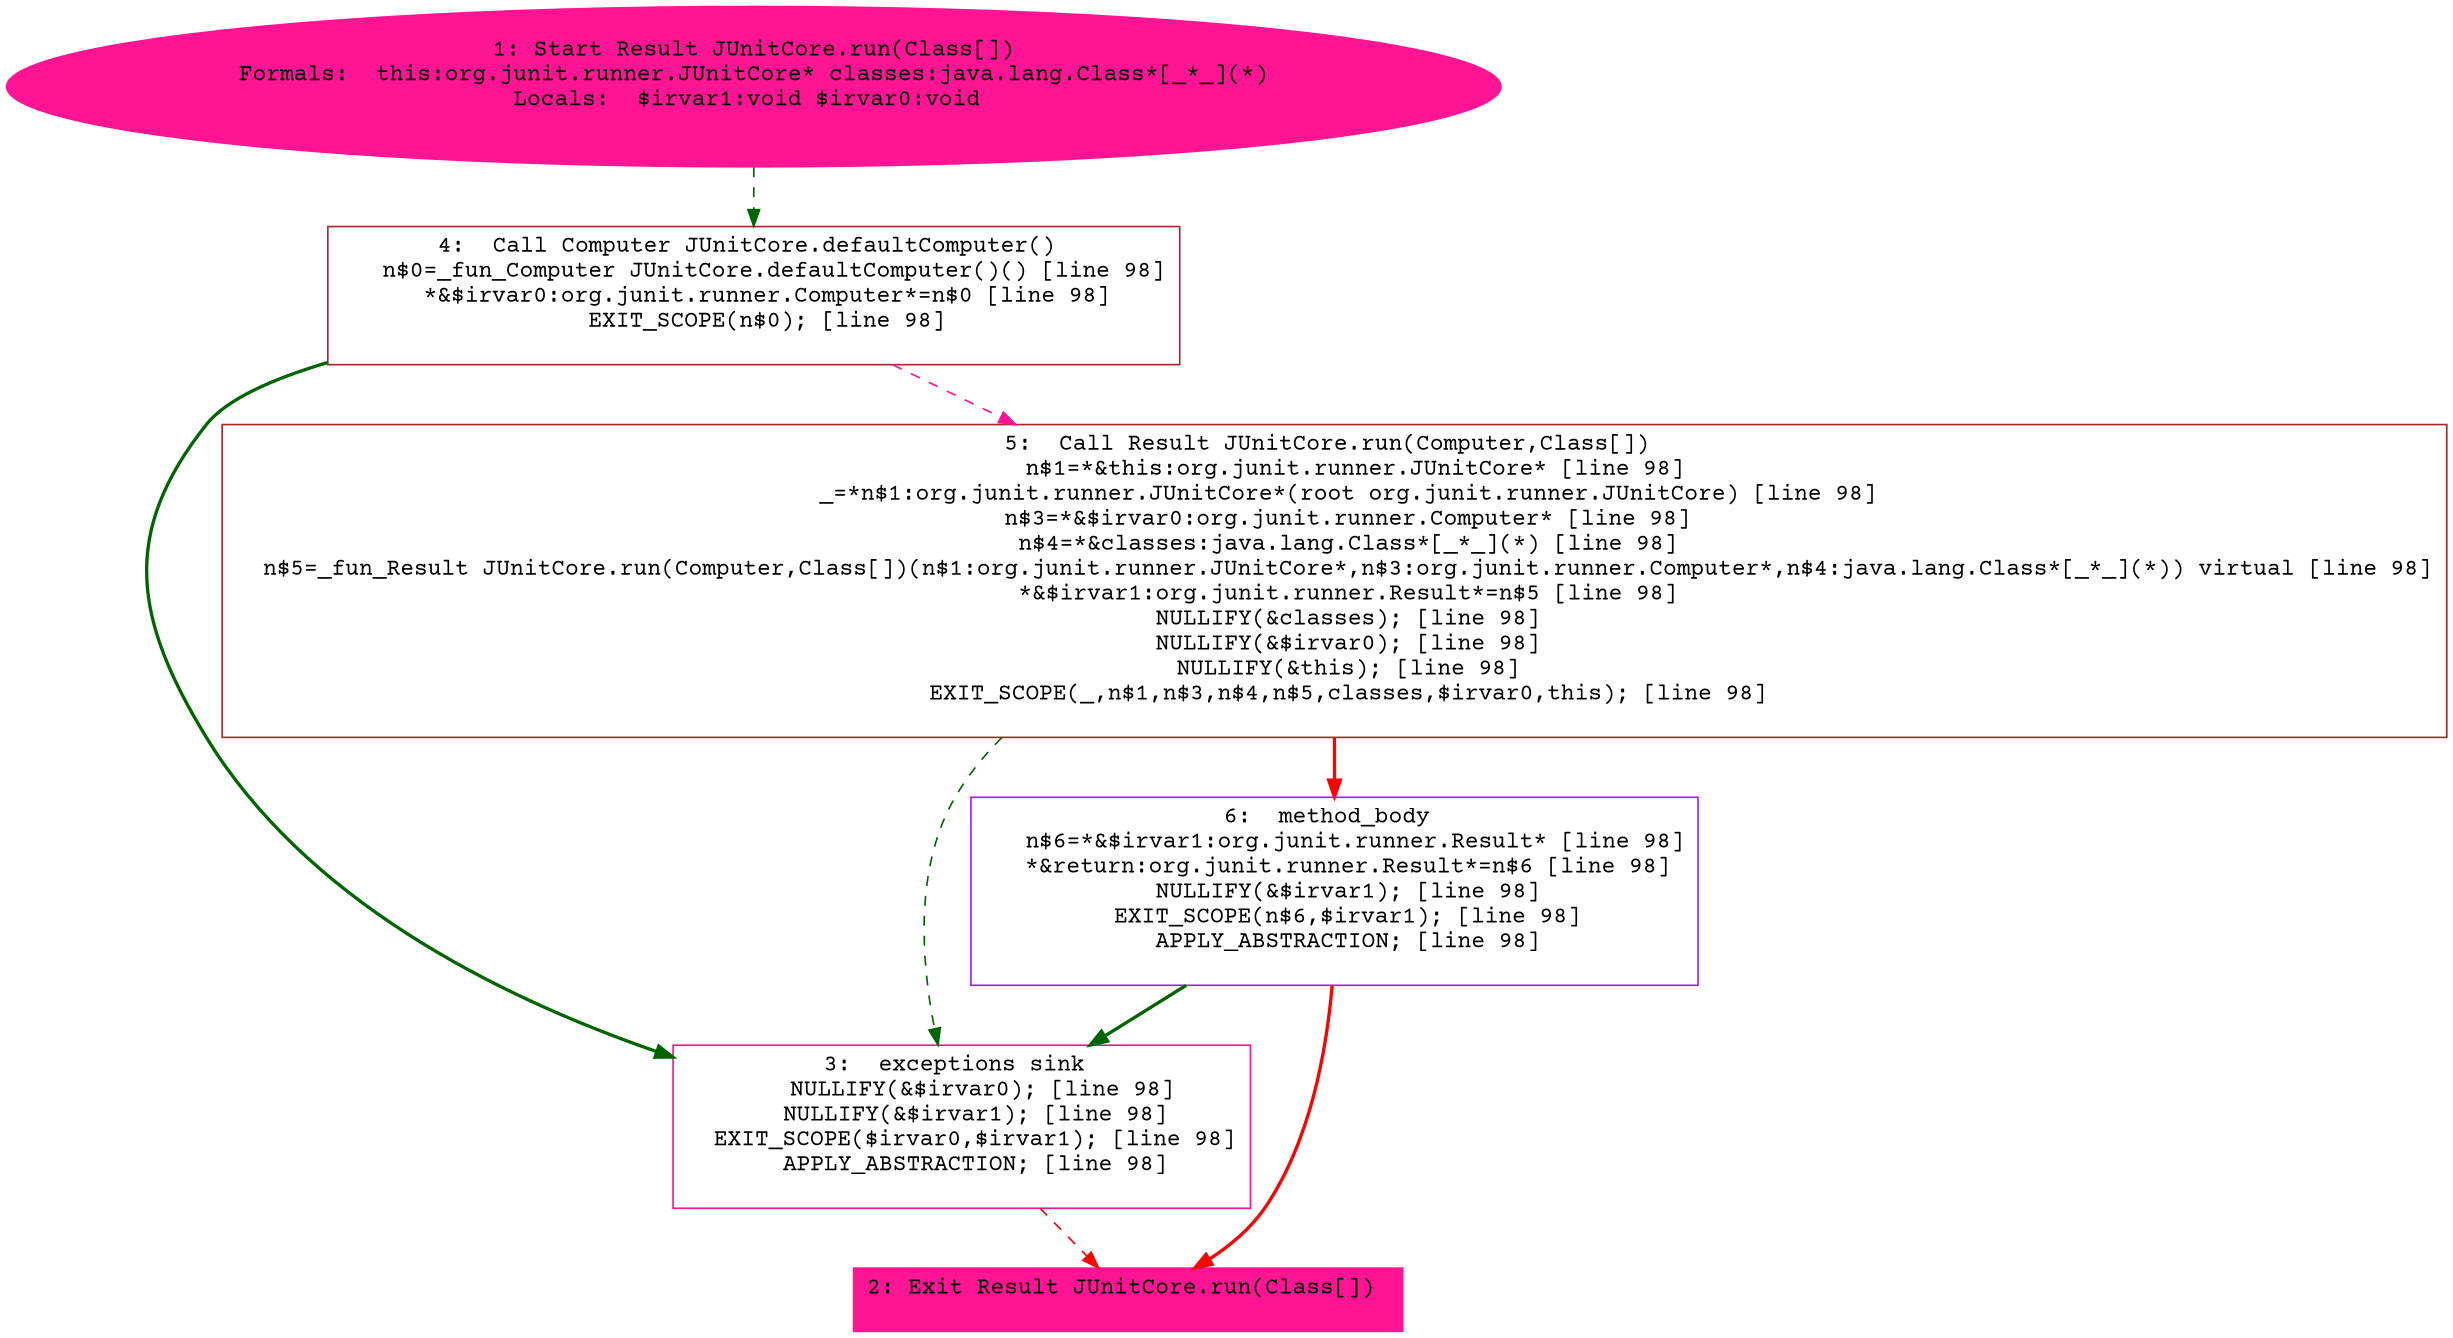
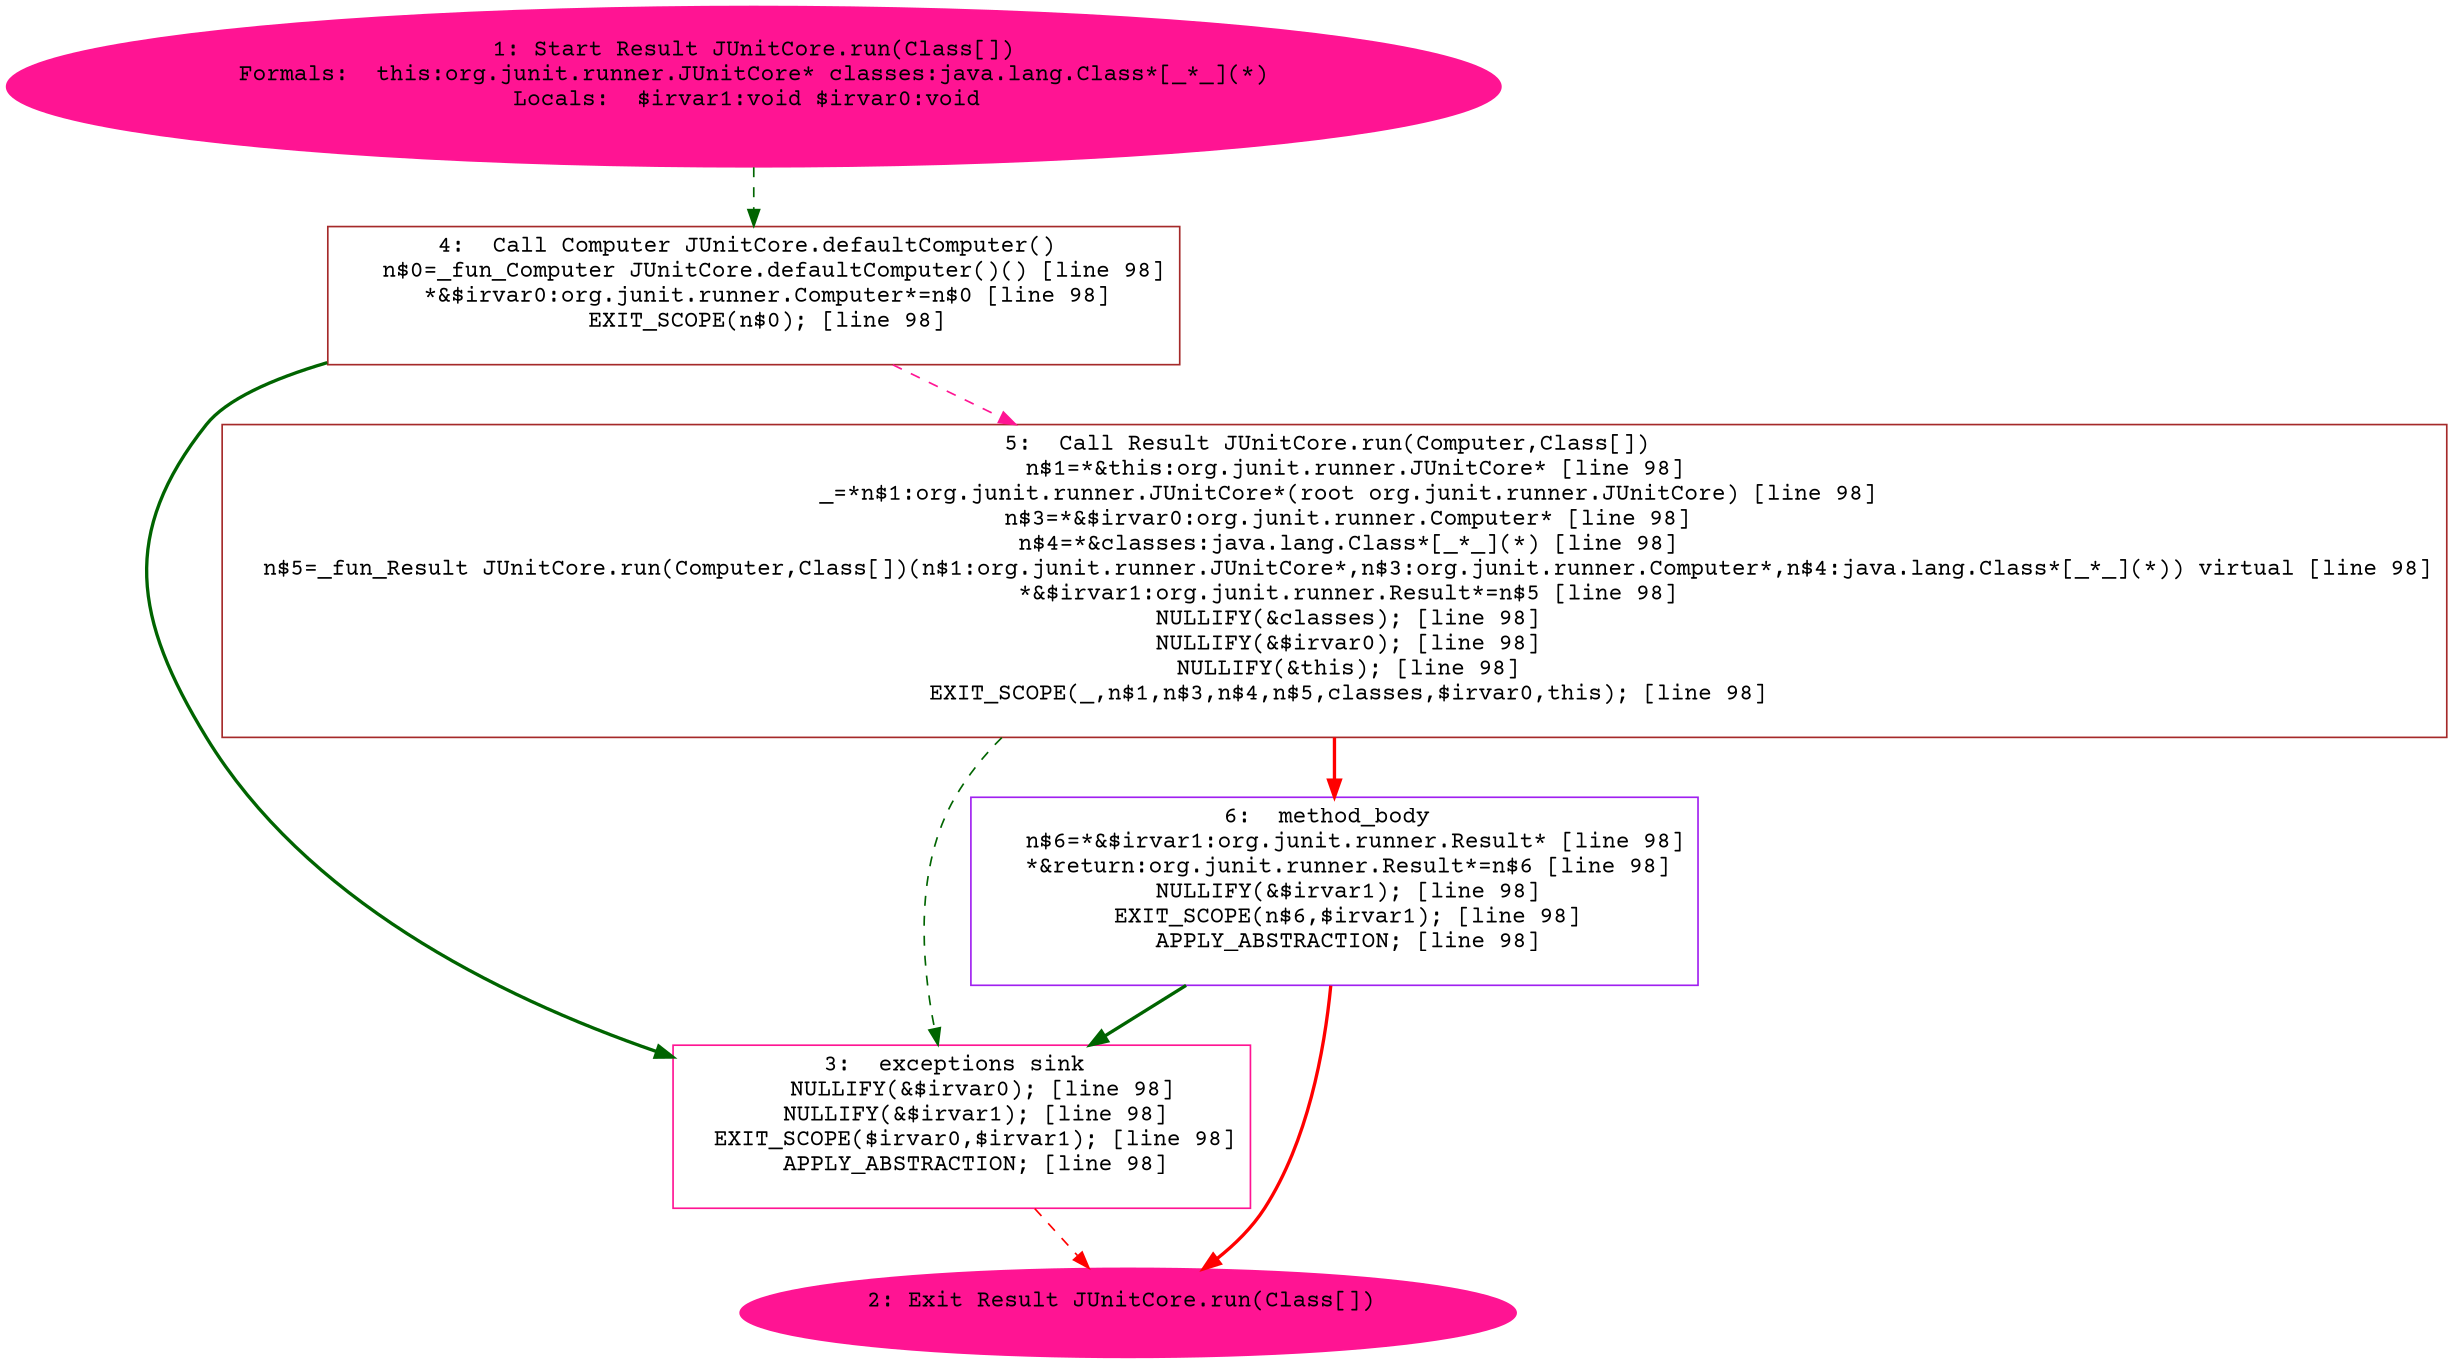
(1128, 1300) -> (1128, 1313)
